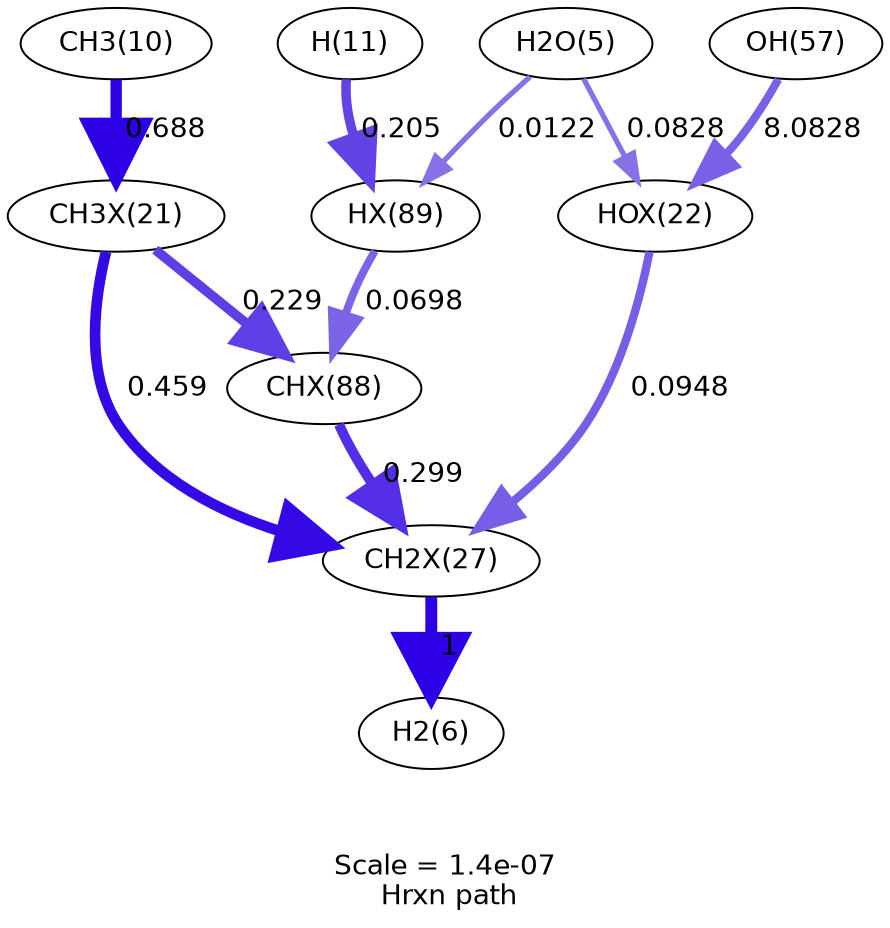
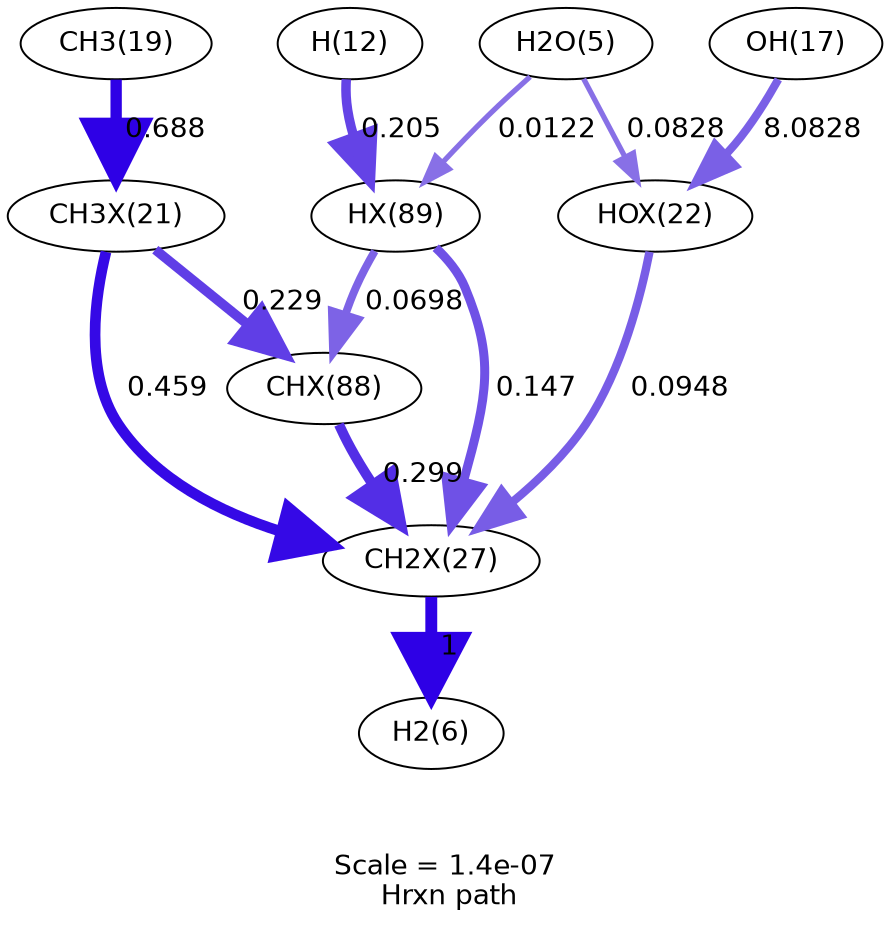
(116, 44) -> (116, 44)
(350, 44) -> (350, 44)
(796, 44) -> (796, 44)
none -> (484, 359)
